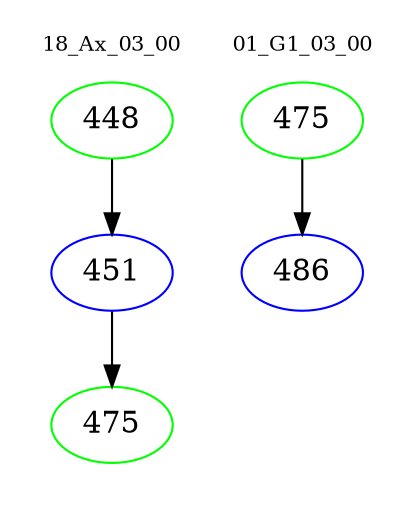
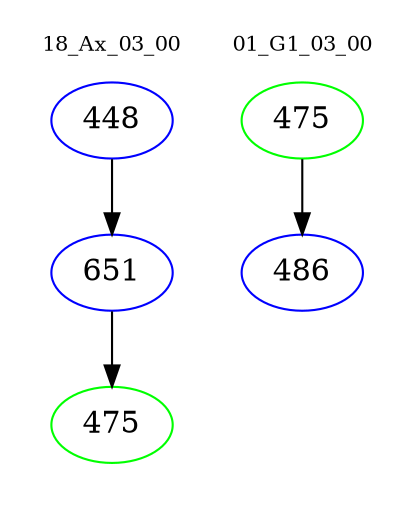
(112, 120) -> (112, 120)
(112, 273) -> (112, 273)
